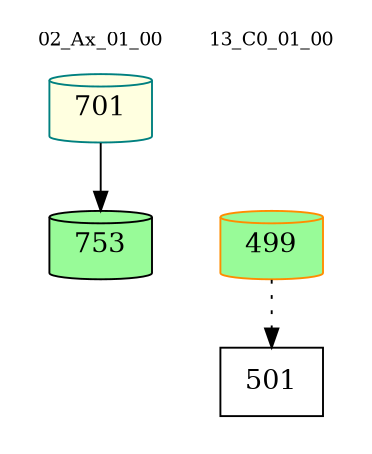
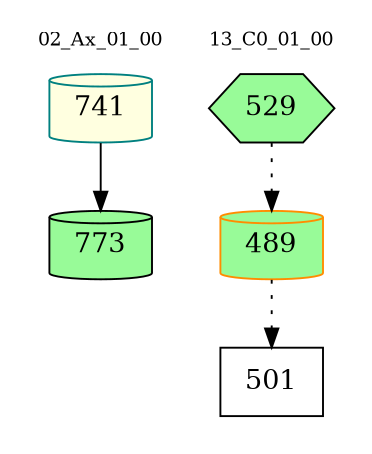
(101, 108) -> (101, 108)
none -> (272, 108)
(101, 245) -> (101, 245)
(272, 245) -> (272, 245)
